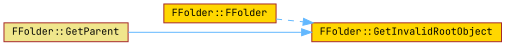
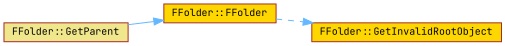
(215, 32) -> (141, 23)
